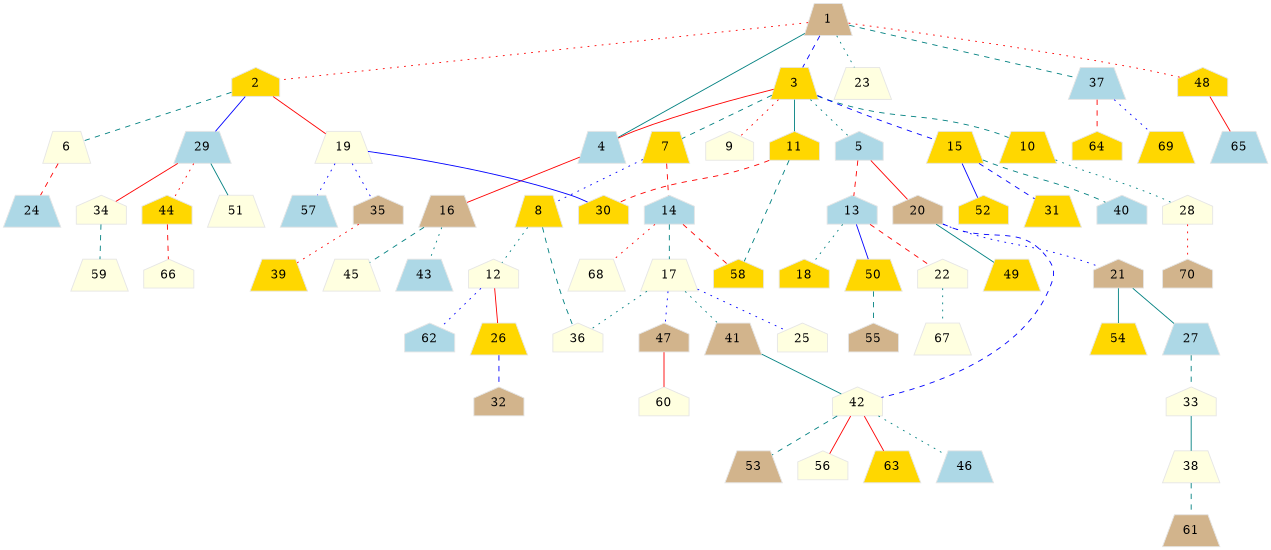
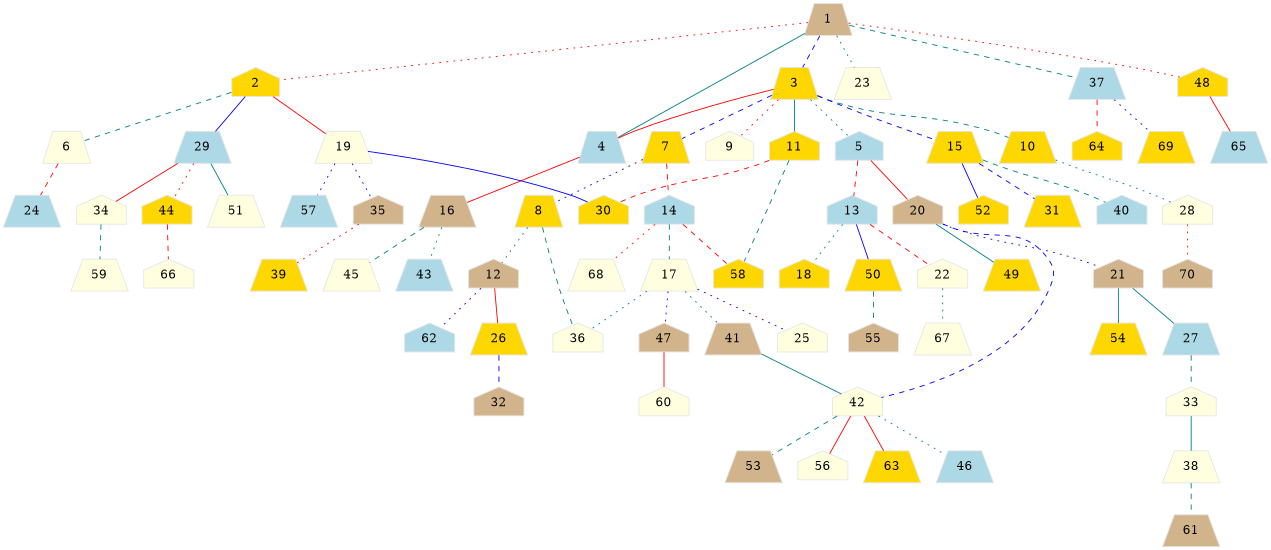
(727, 117) -> (727, 117)
(494, 275) -> (494, 275)
